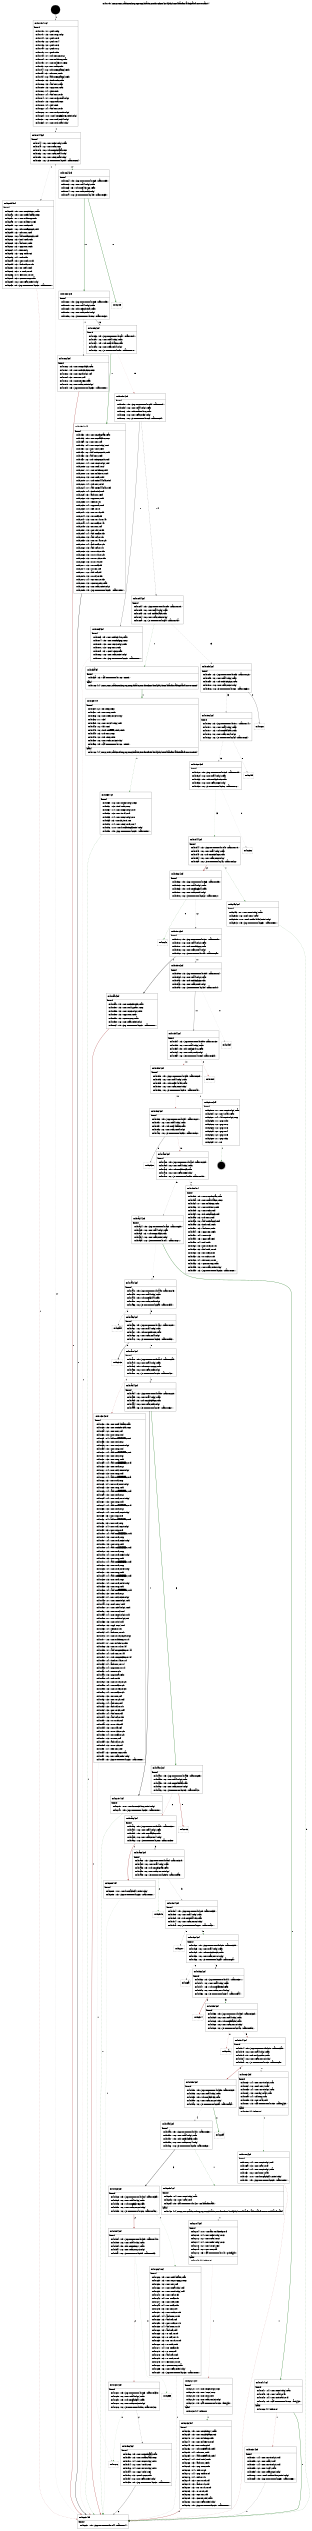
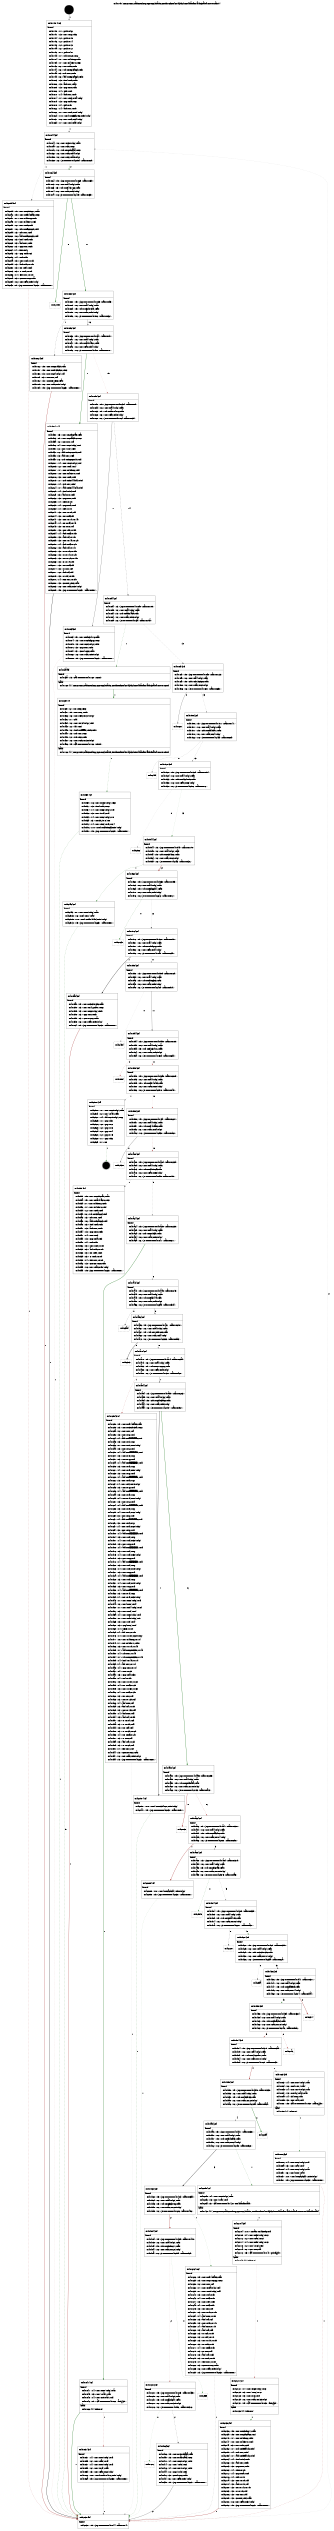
(96, 2113) -> (132, 2140)
